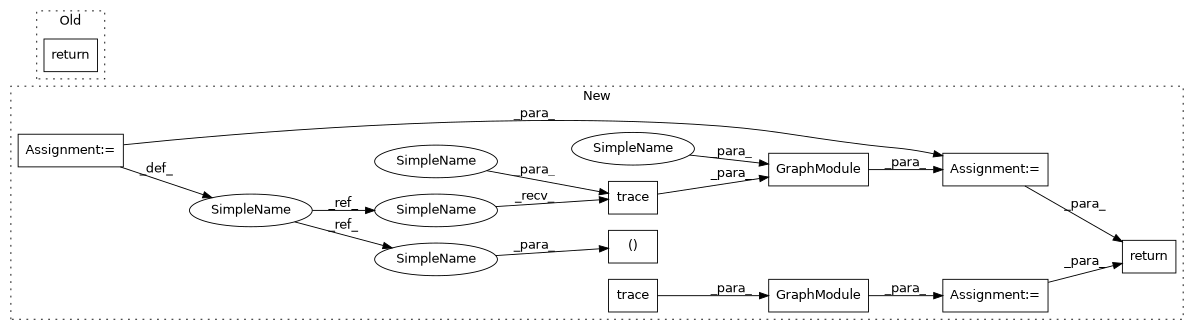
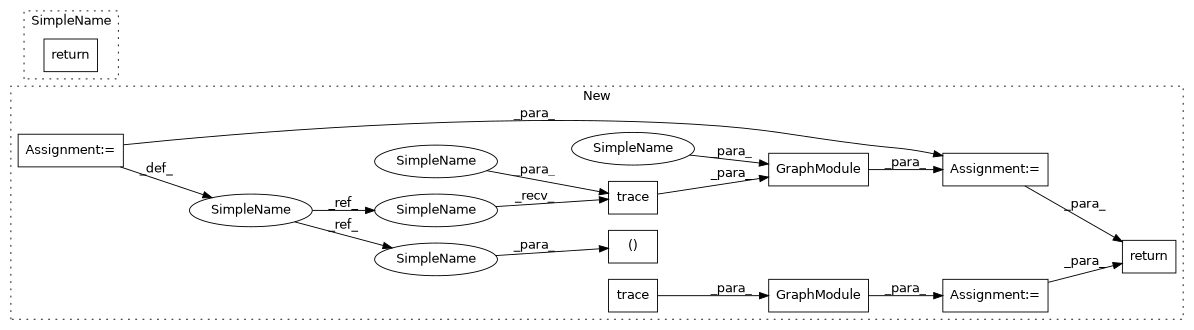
(71, 21) -> (71, 21)
